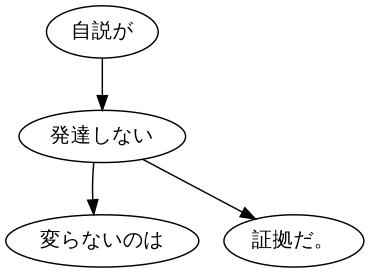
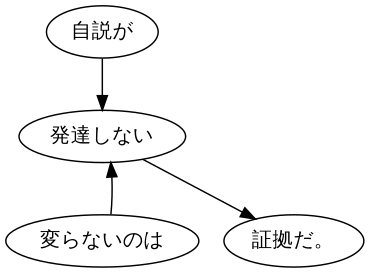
(93, 181) -> (112, 196)
